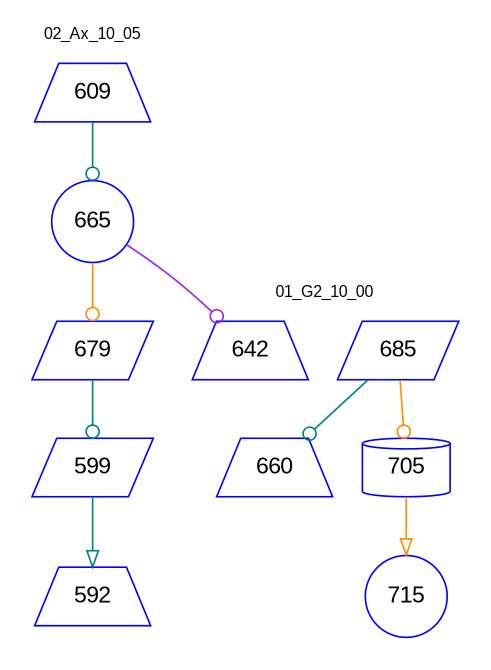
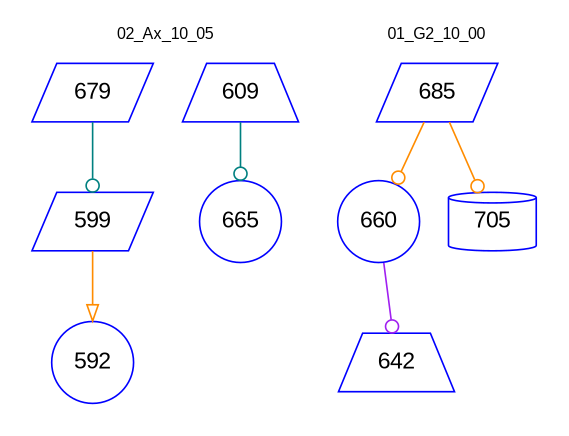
(156, 265) -> (387, 291)
(93, 285) -> none
(341, 405) -> (413, 147)
(275, 467) -> (379, 222)
(93, 524) -> (93, 278)
(93, 596) -> (93, 362)
(406, 596) -> none
